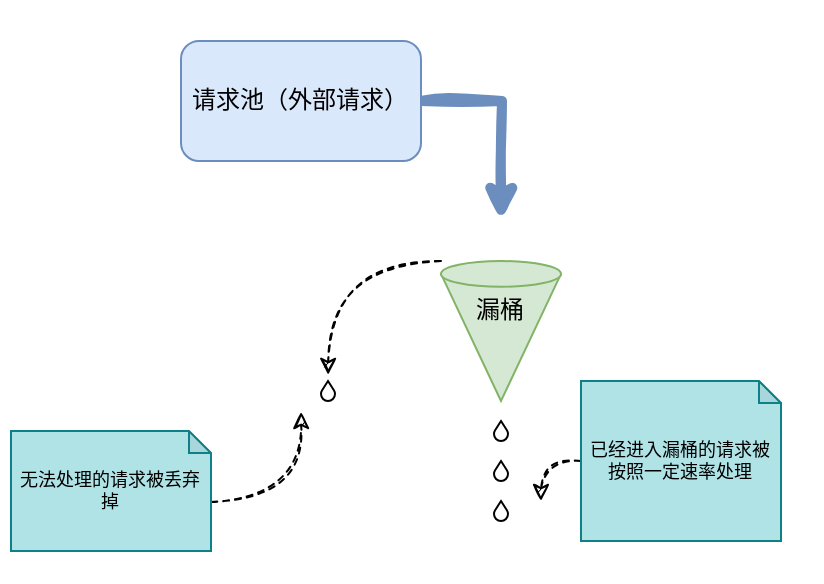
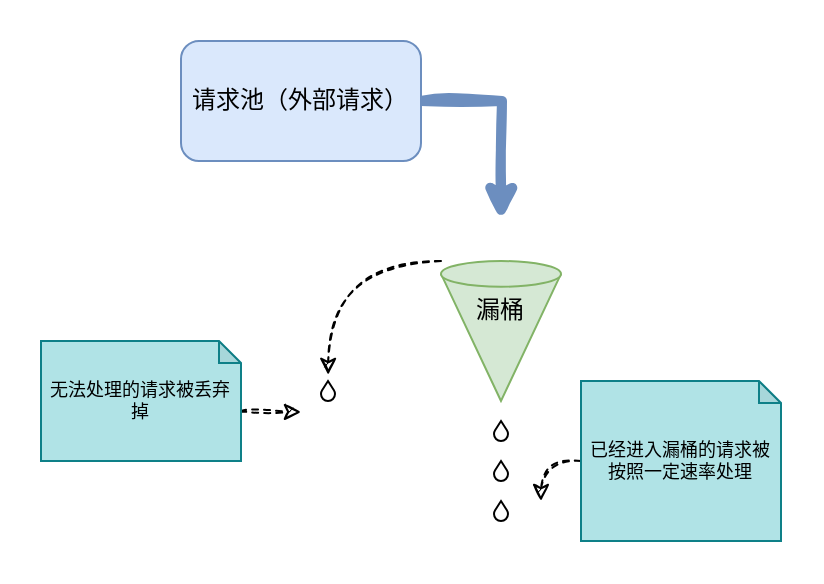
(111, 491) -> (141, 401)
